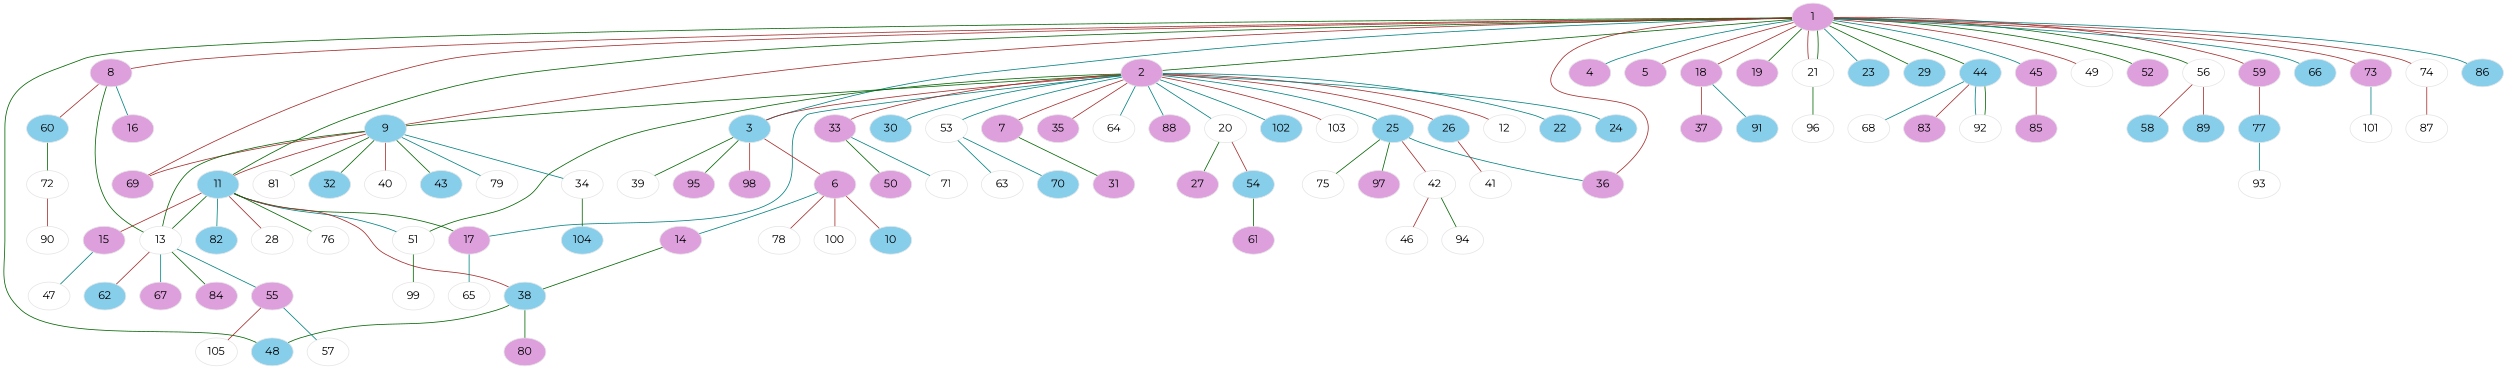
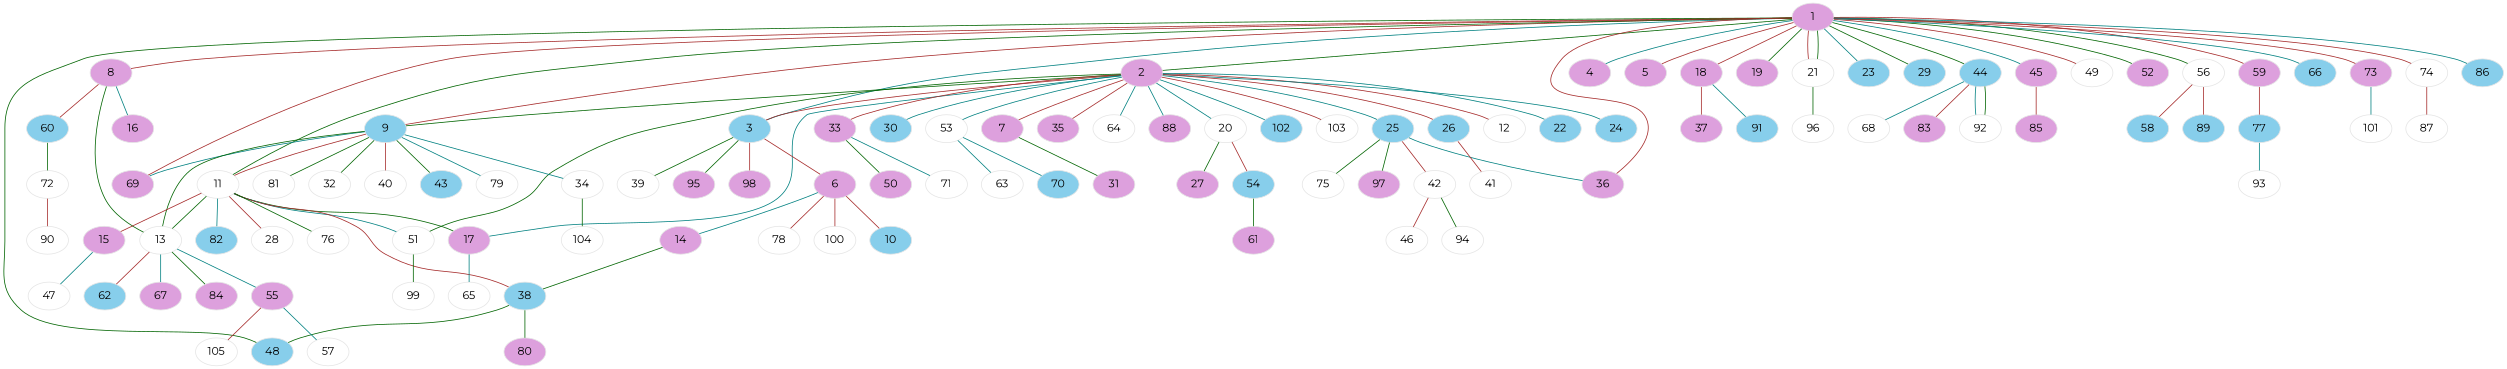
(256, 149) -> (256, 149)
(218, 184) -> (218, 184)
(330, 184) -> (330, 184)
(582, 240) -> (582, 240)
